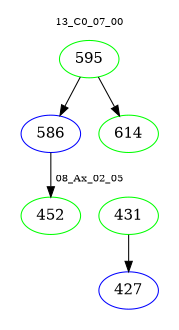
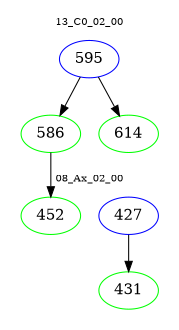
(90, 22) -> (90, 22)
(89, 59) -> (89, 59)
(51, 134) -> (51, 134)
(90, 179) -> (90, 179)
(129, 248) -> (129, 248)
